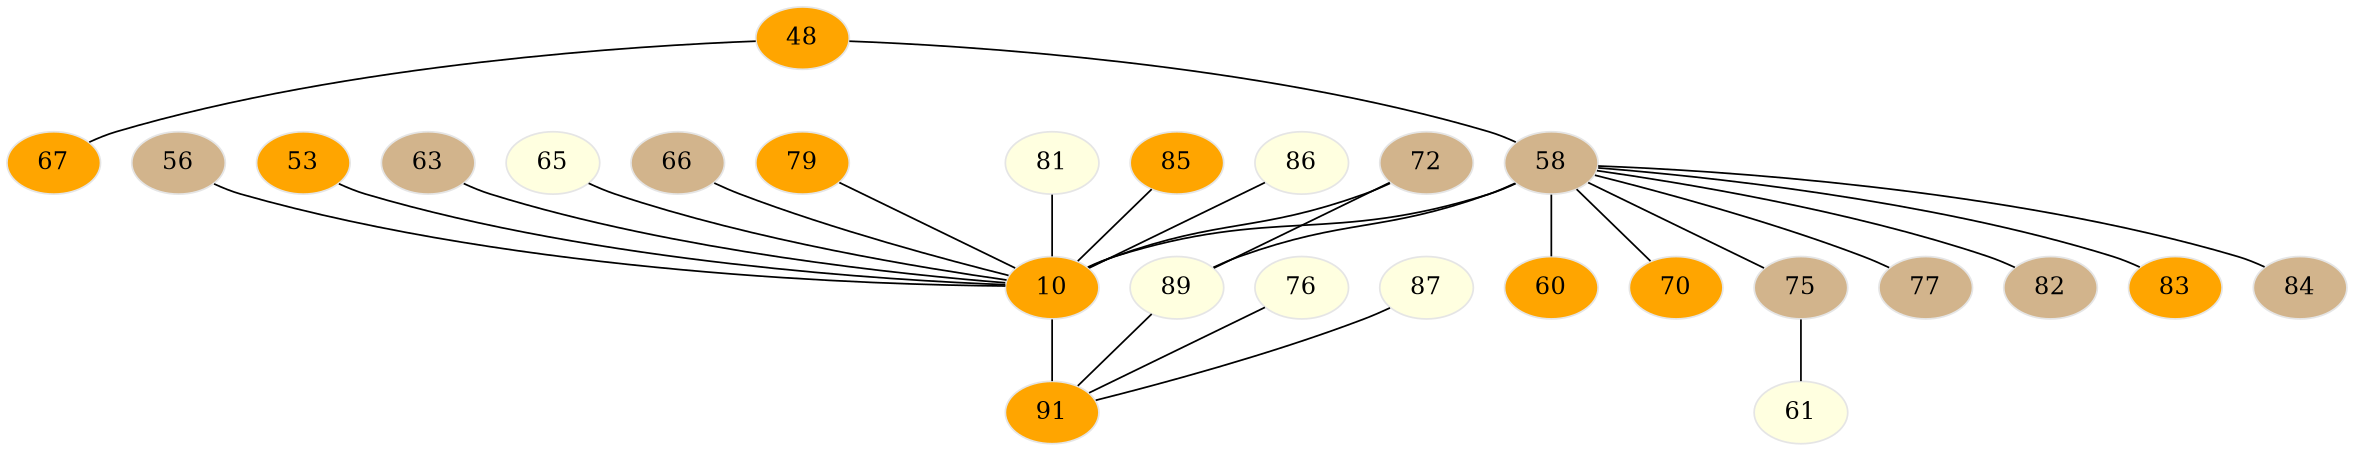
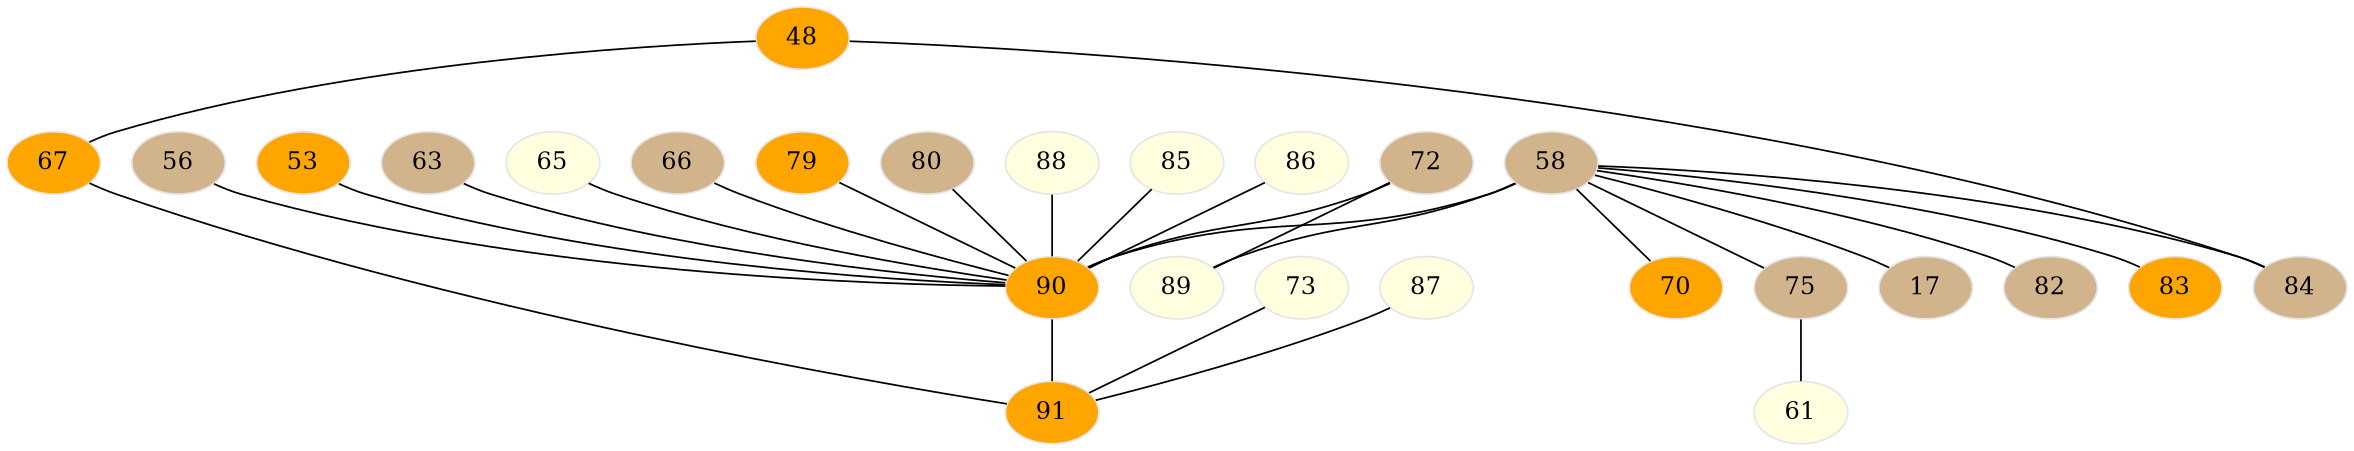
(1186, 70) -> (1565, 107)
none -> (927, 163)
(1052, 163) -> (1052, 163)
(1177, 163) -> (1177, 163)
(1052, 288) -> (1052, 288)
(1302, 288) -> (1302, 288)
(1551, 288) -> none
(1926, 288) -> (1926, 288)
(1115, 350) -> (543, 313)
